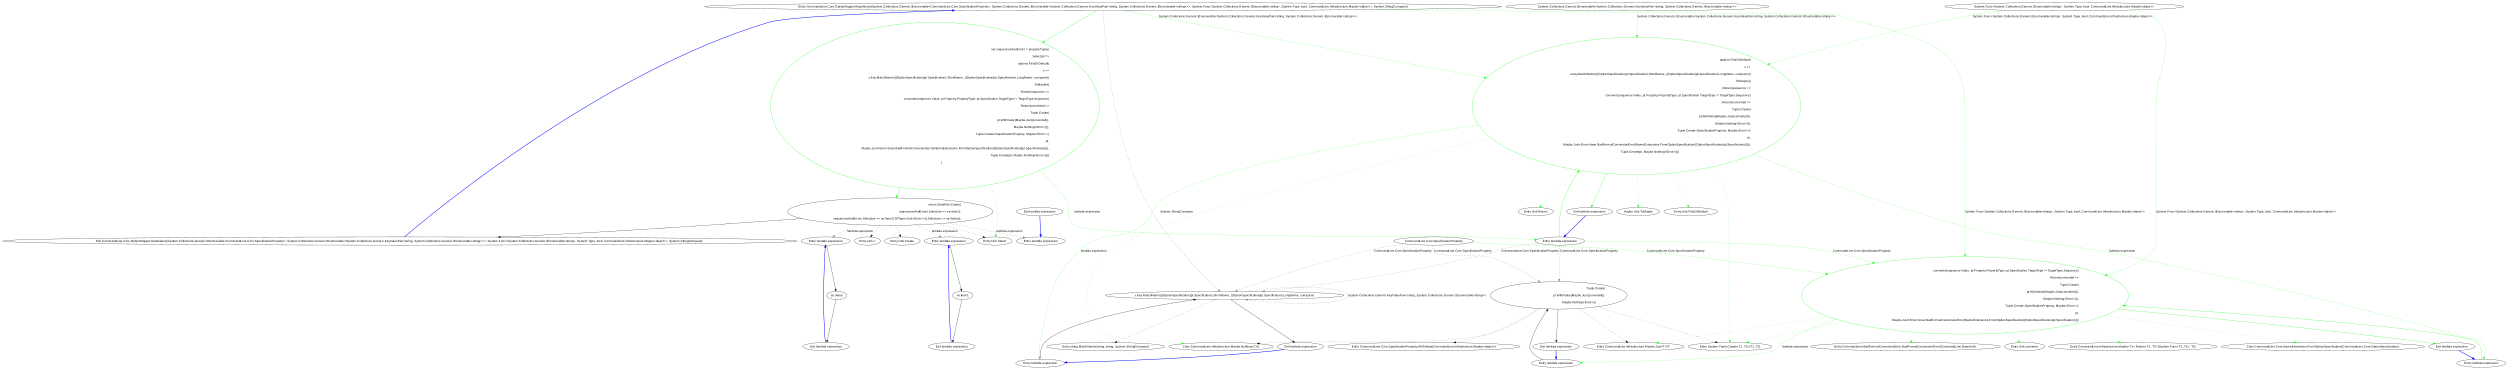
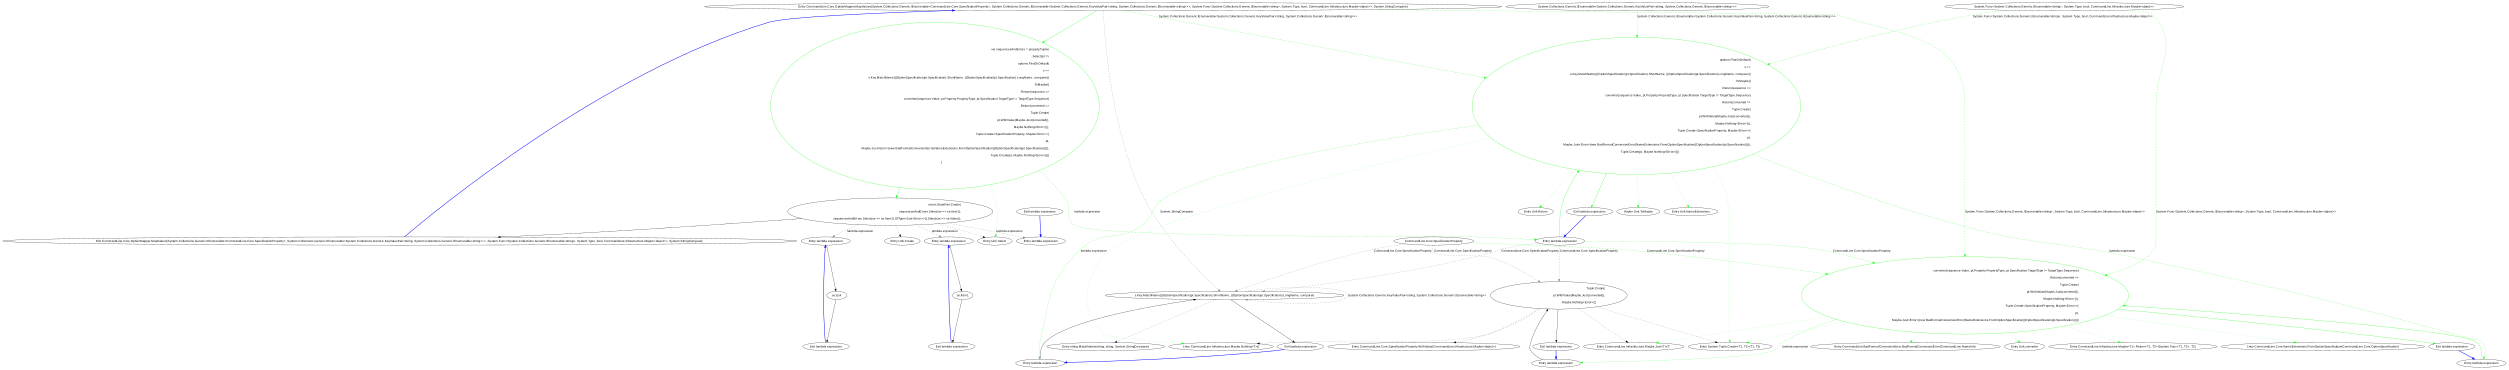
(1691, 212) -> (1691, 212)
(867, 241) -> none
(837, 295) -> (837, 295)
